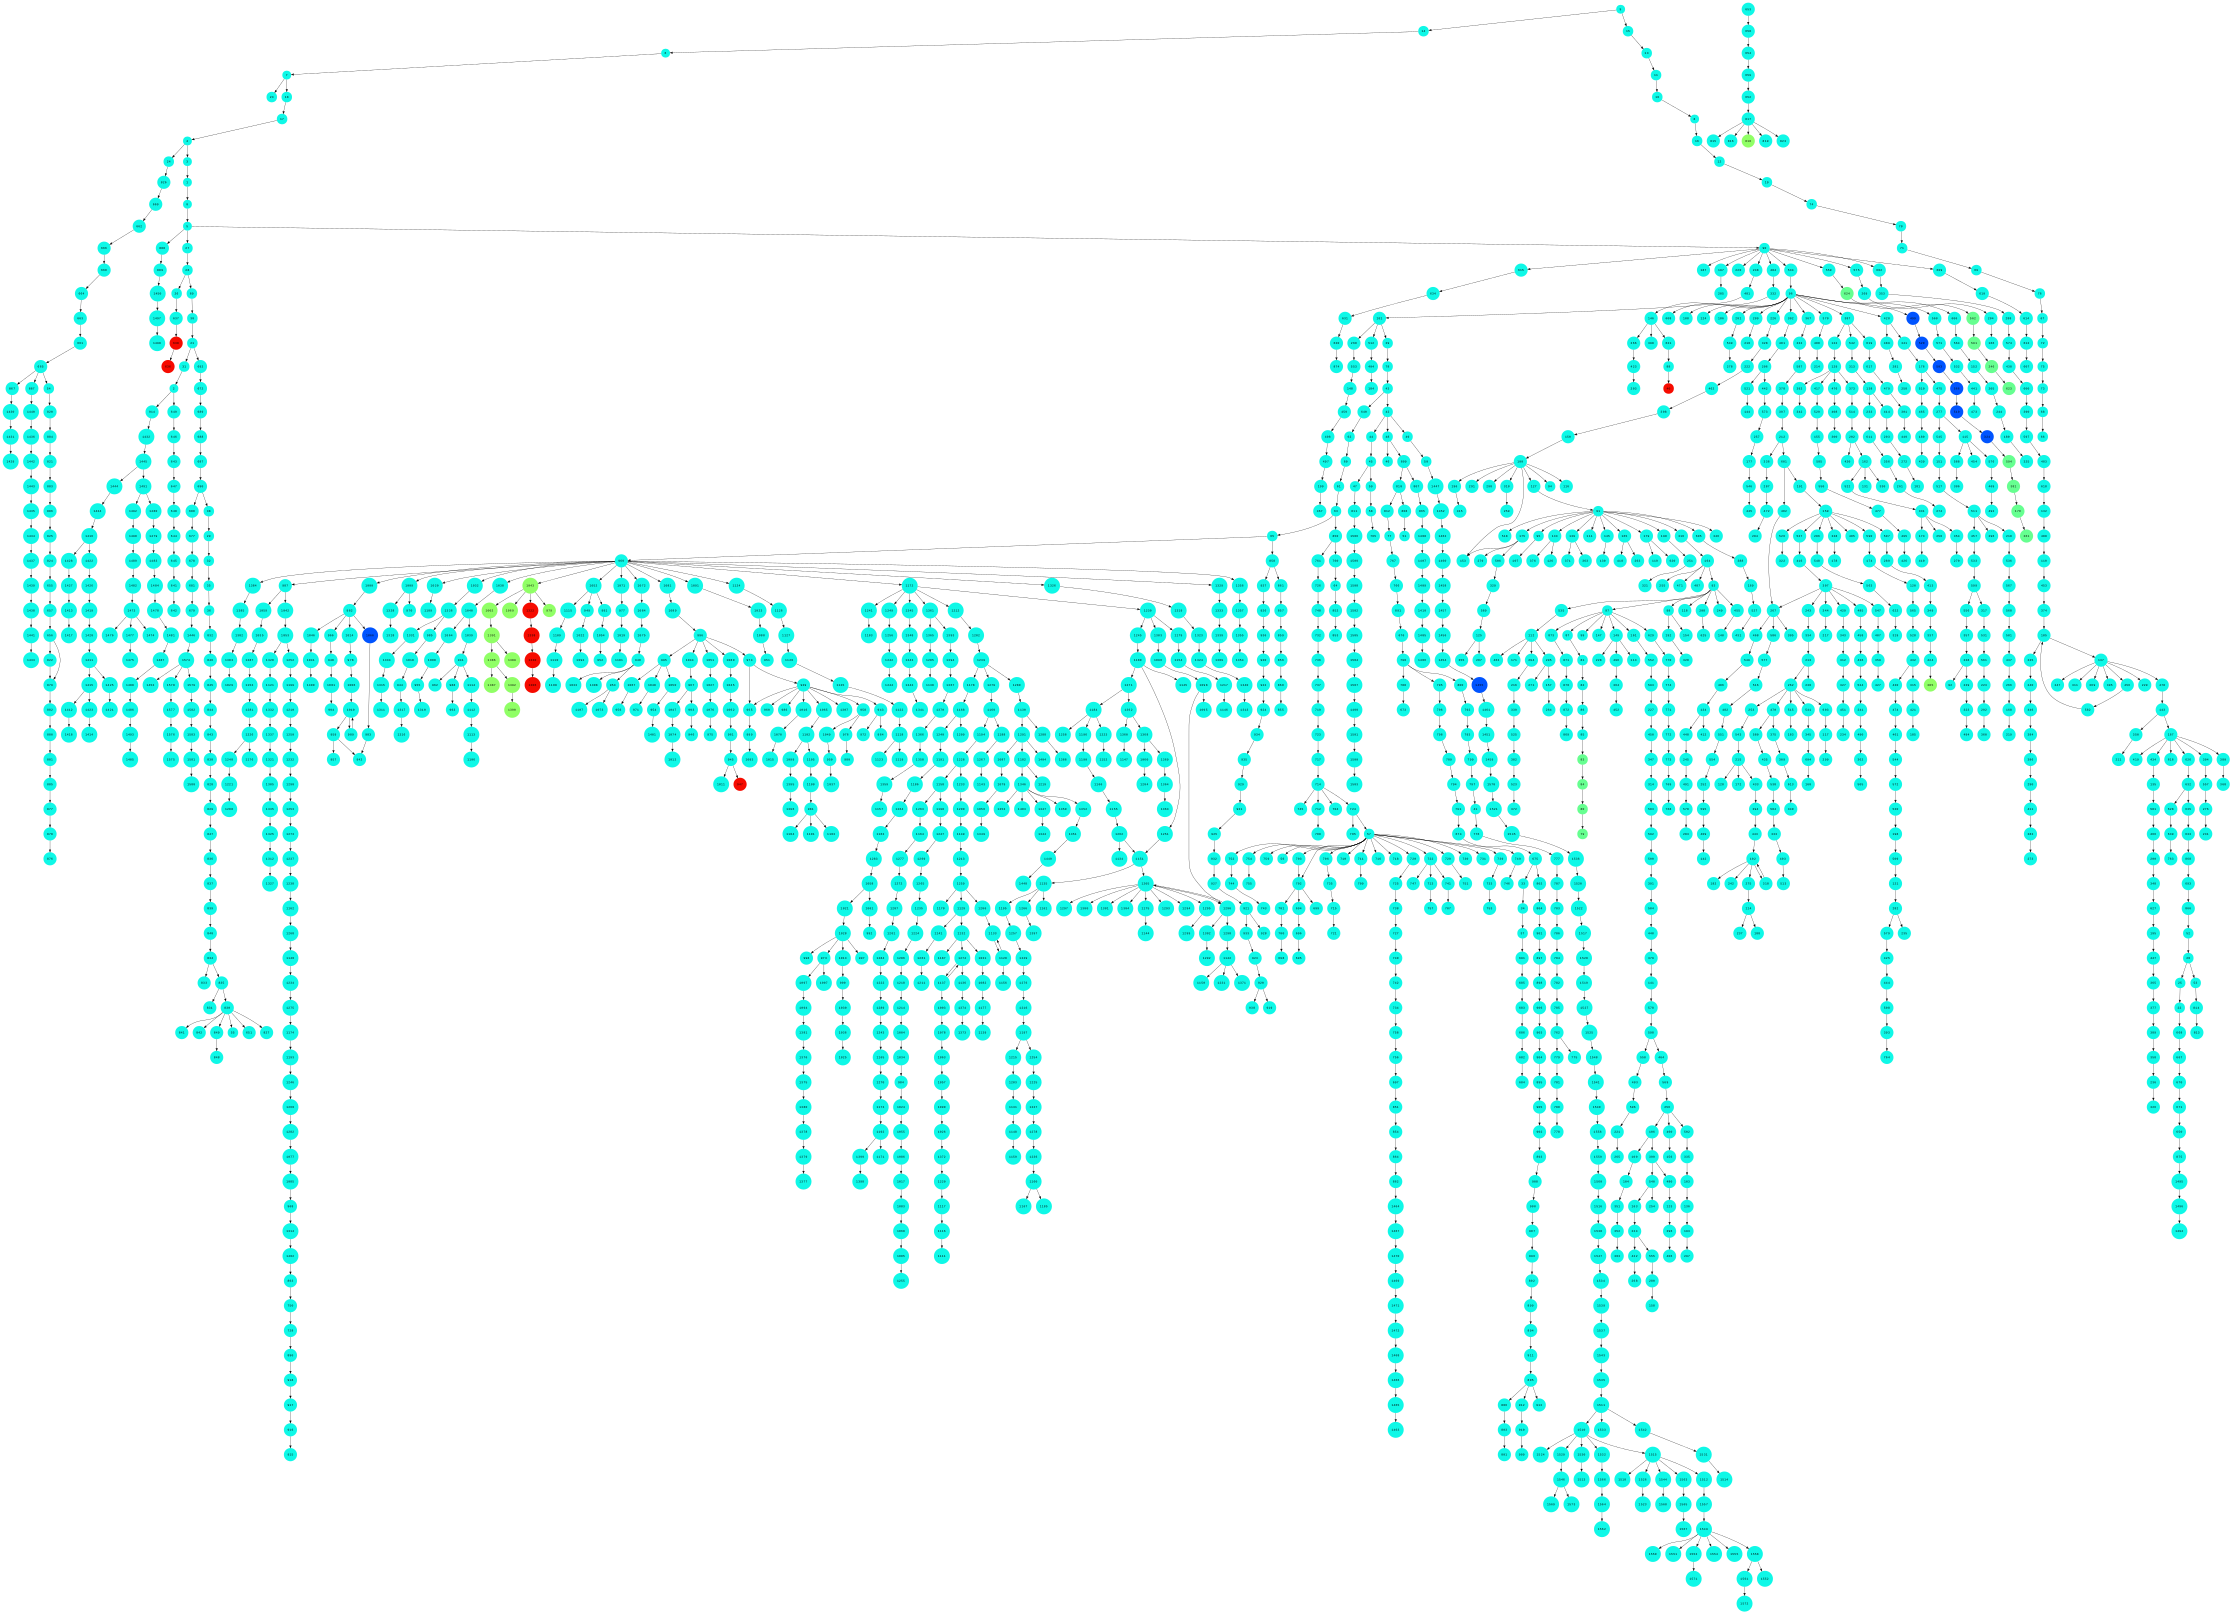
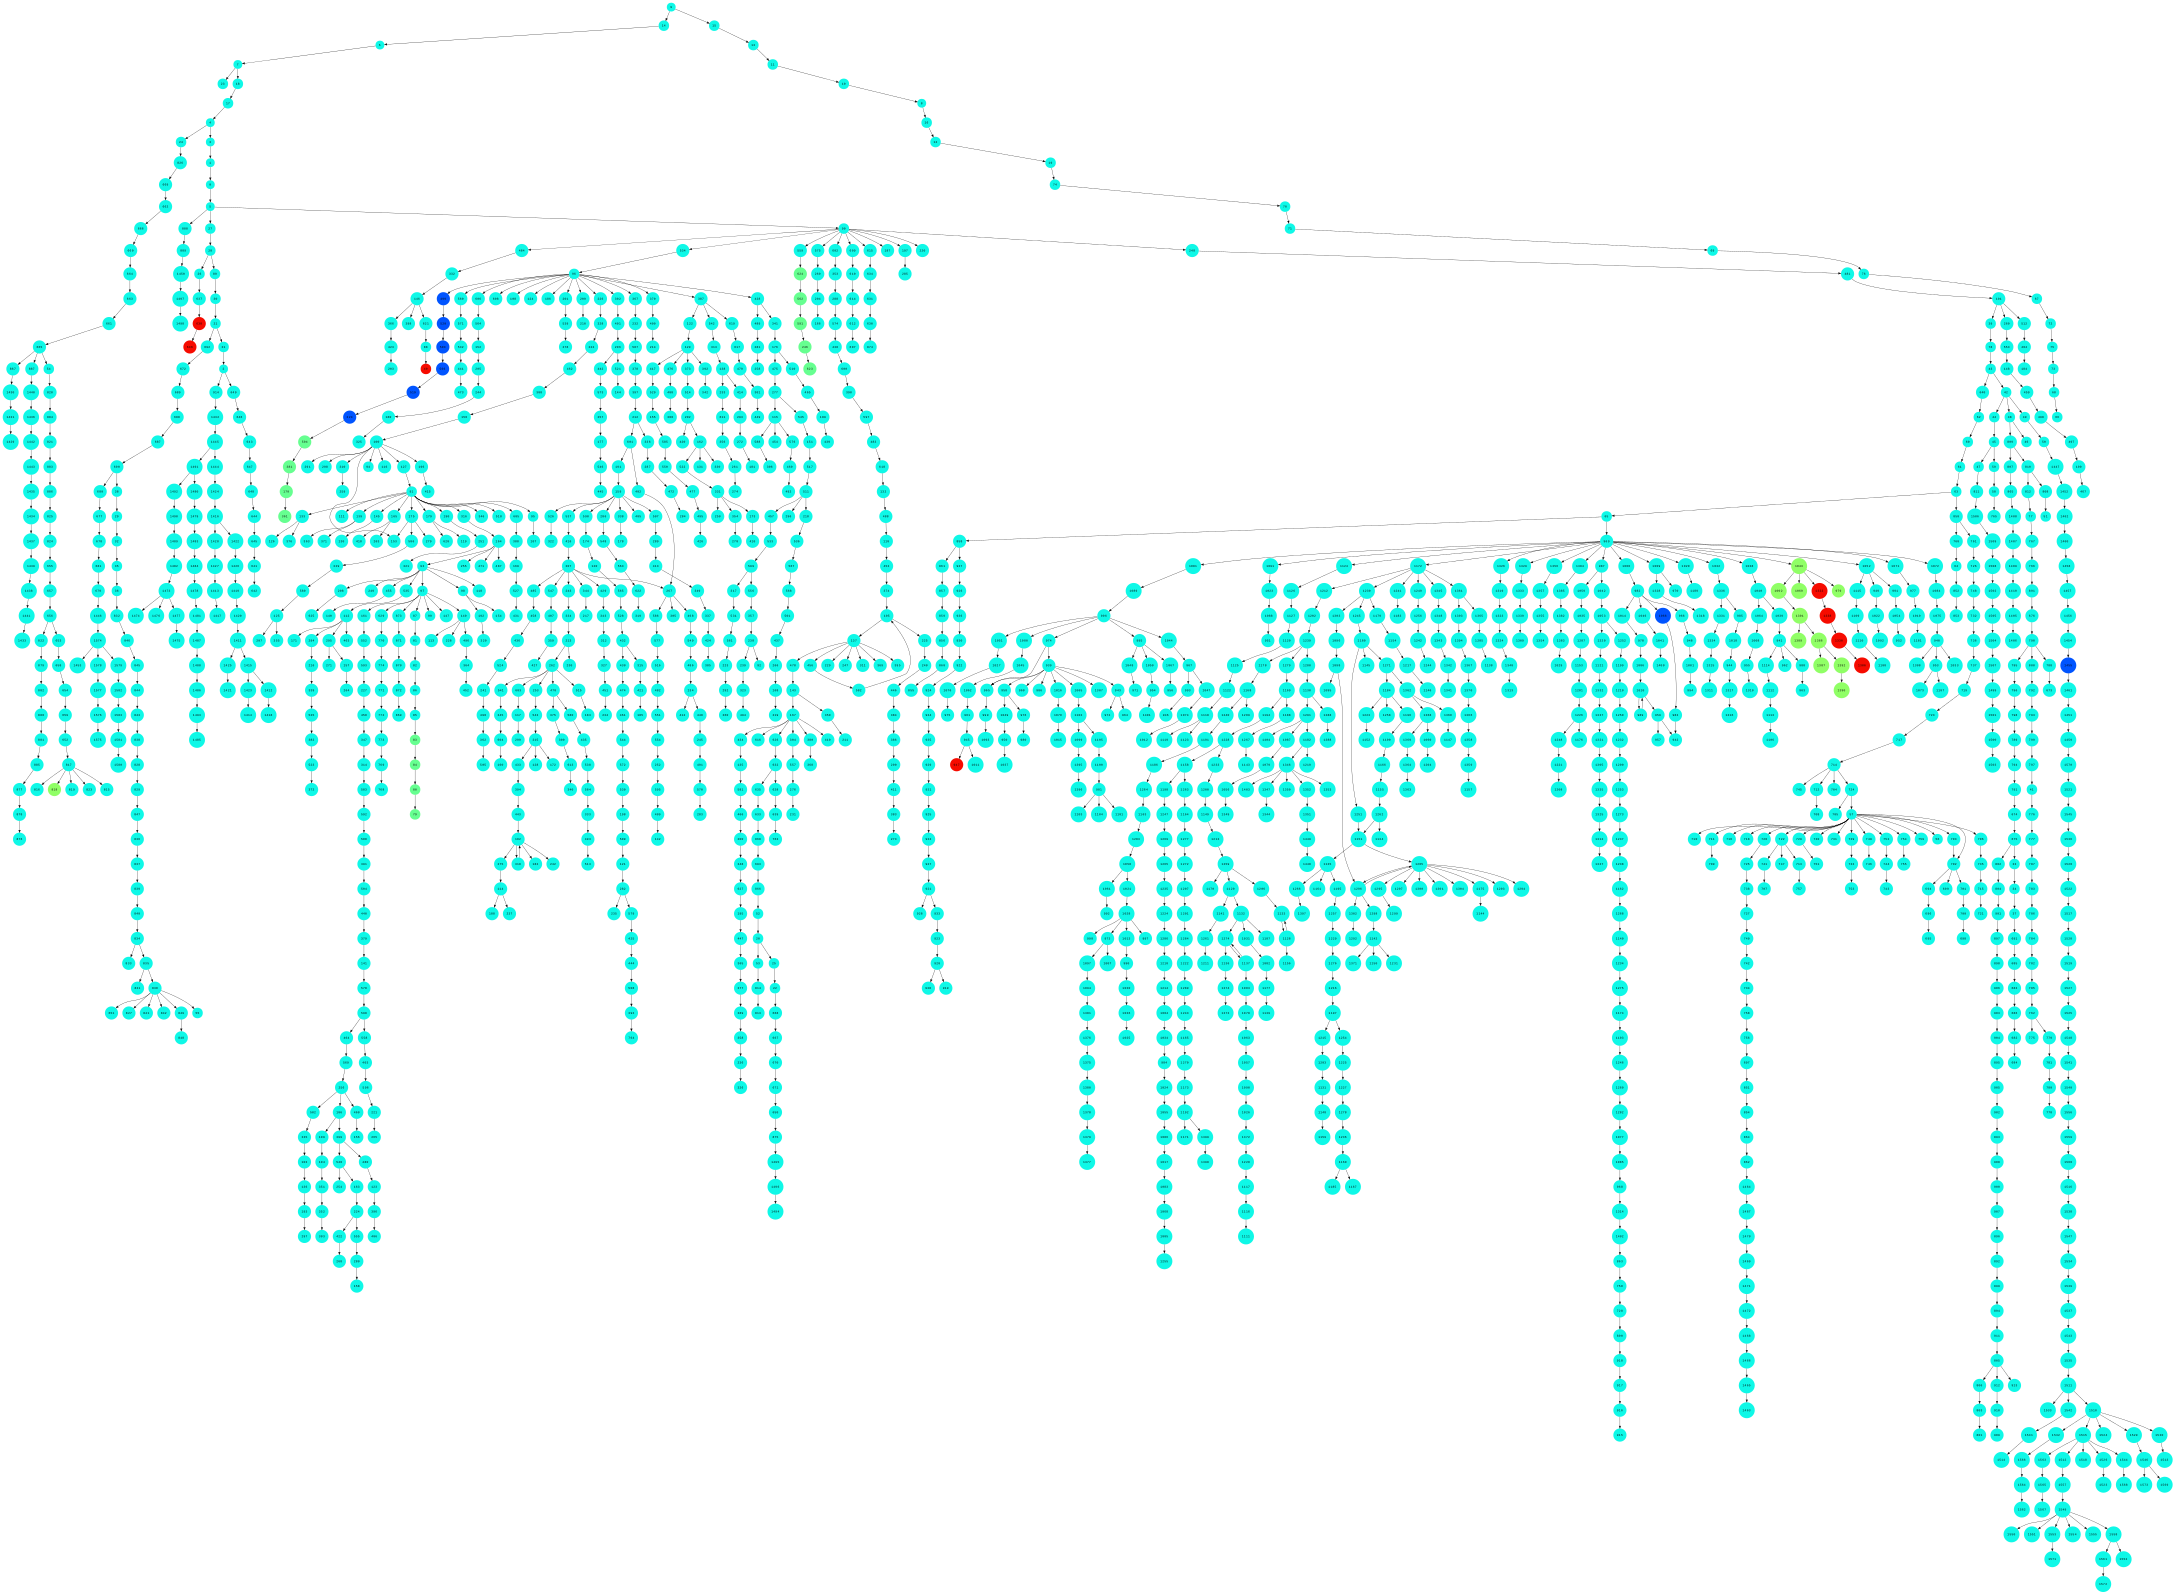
(60, 659) -> (54, 627)
(1930, 685) -> (708, 665)
